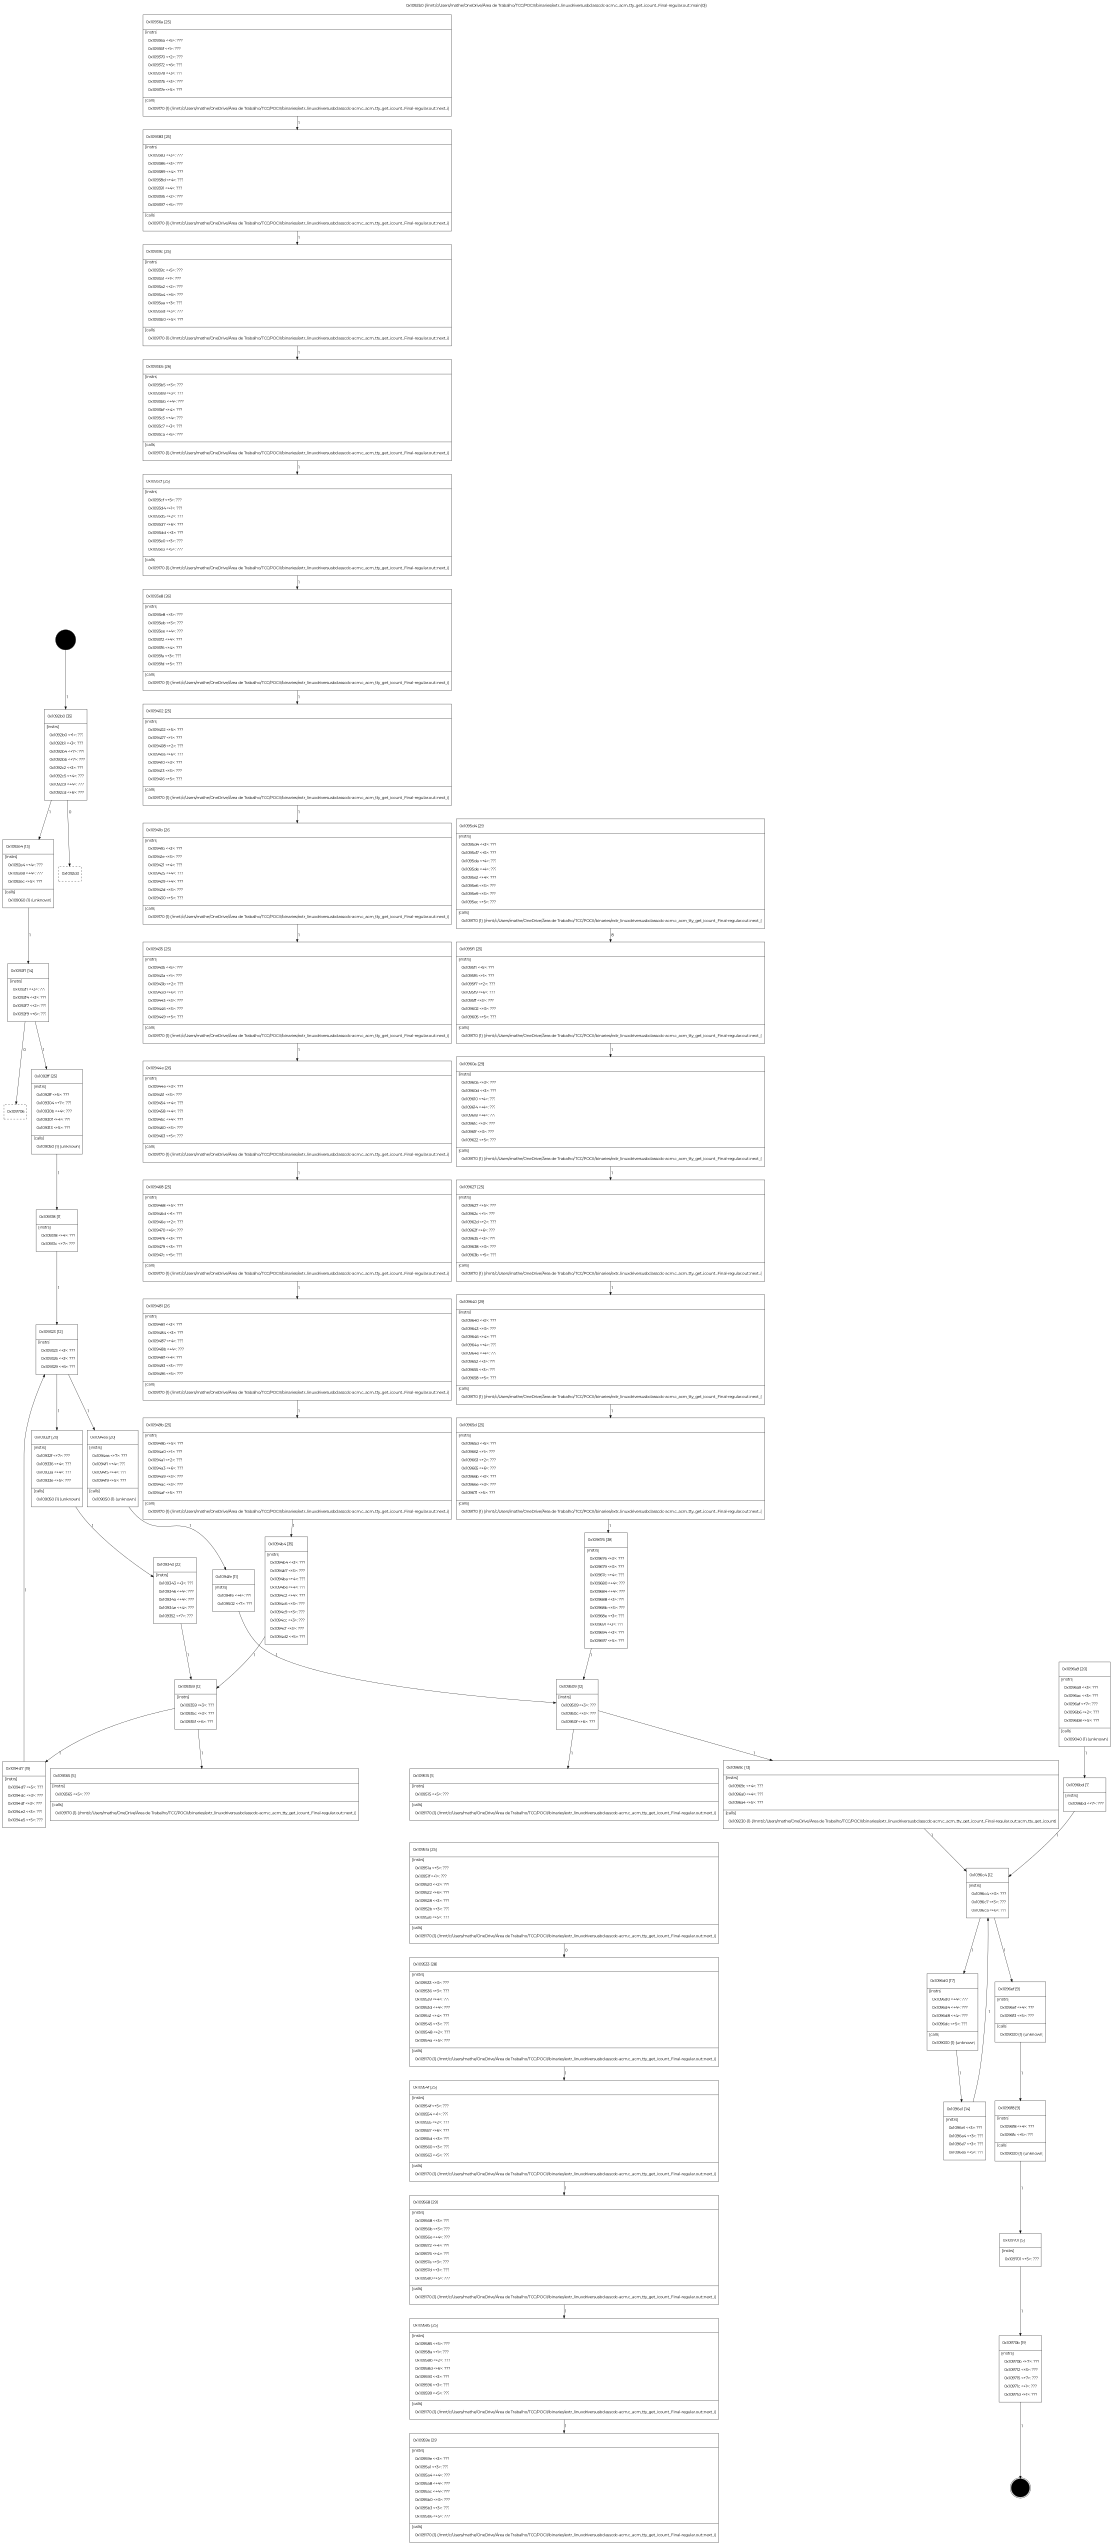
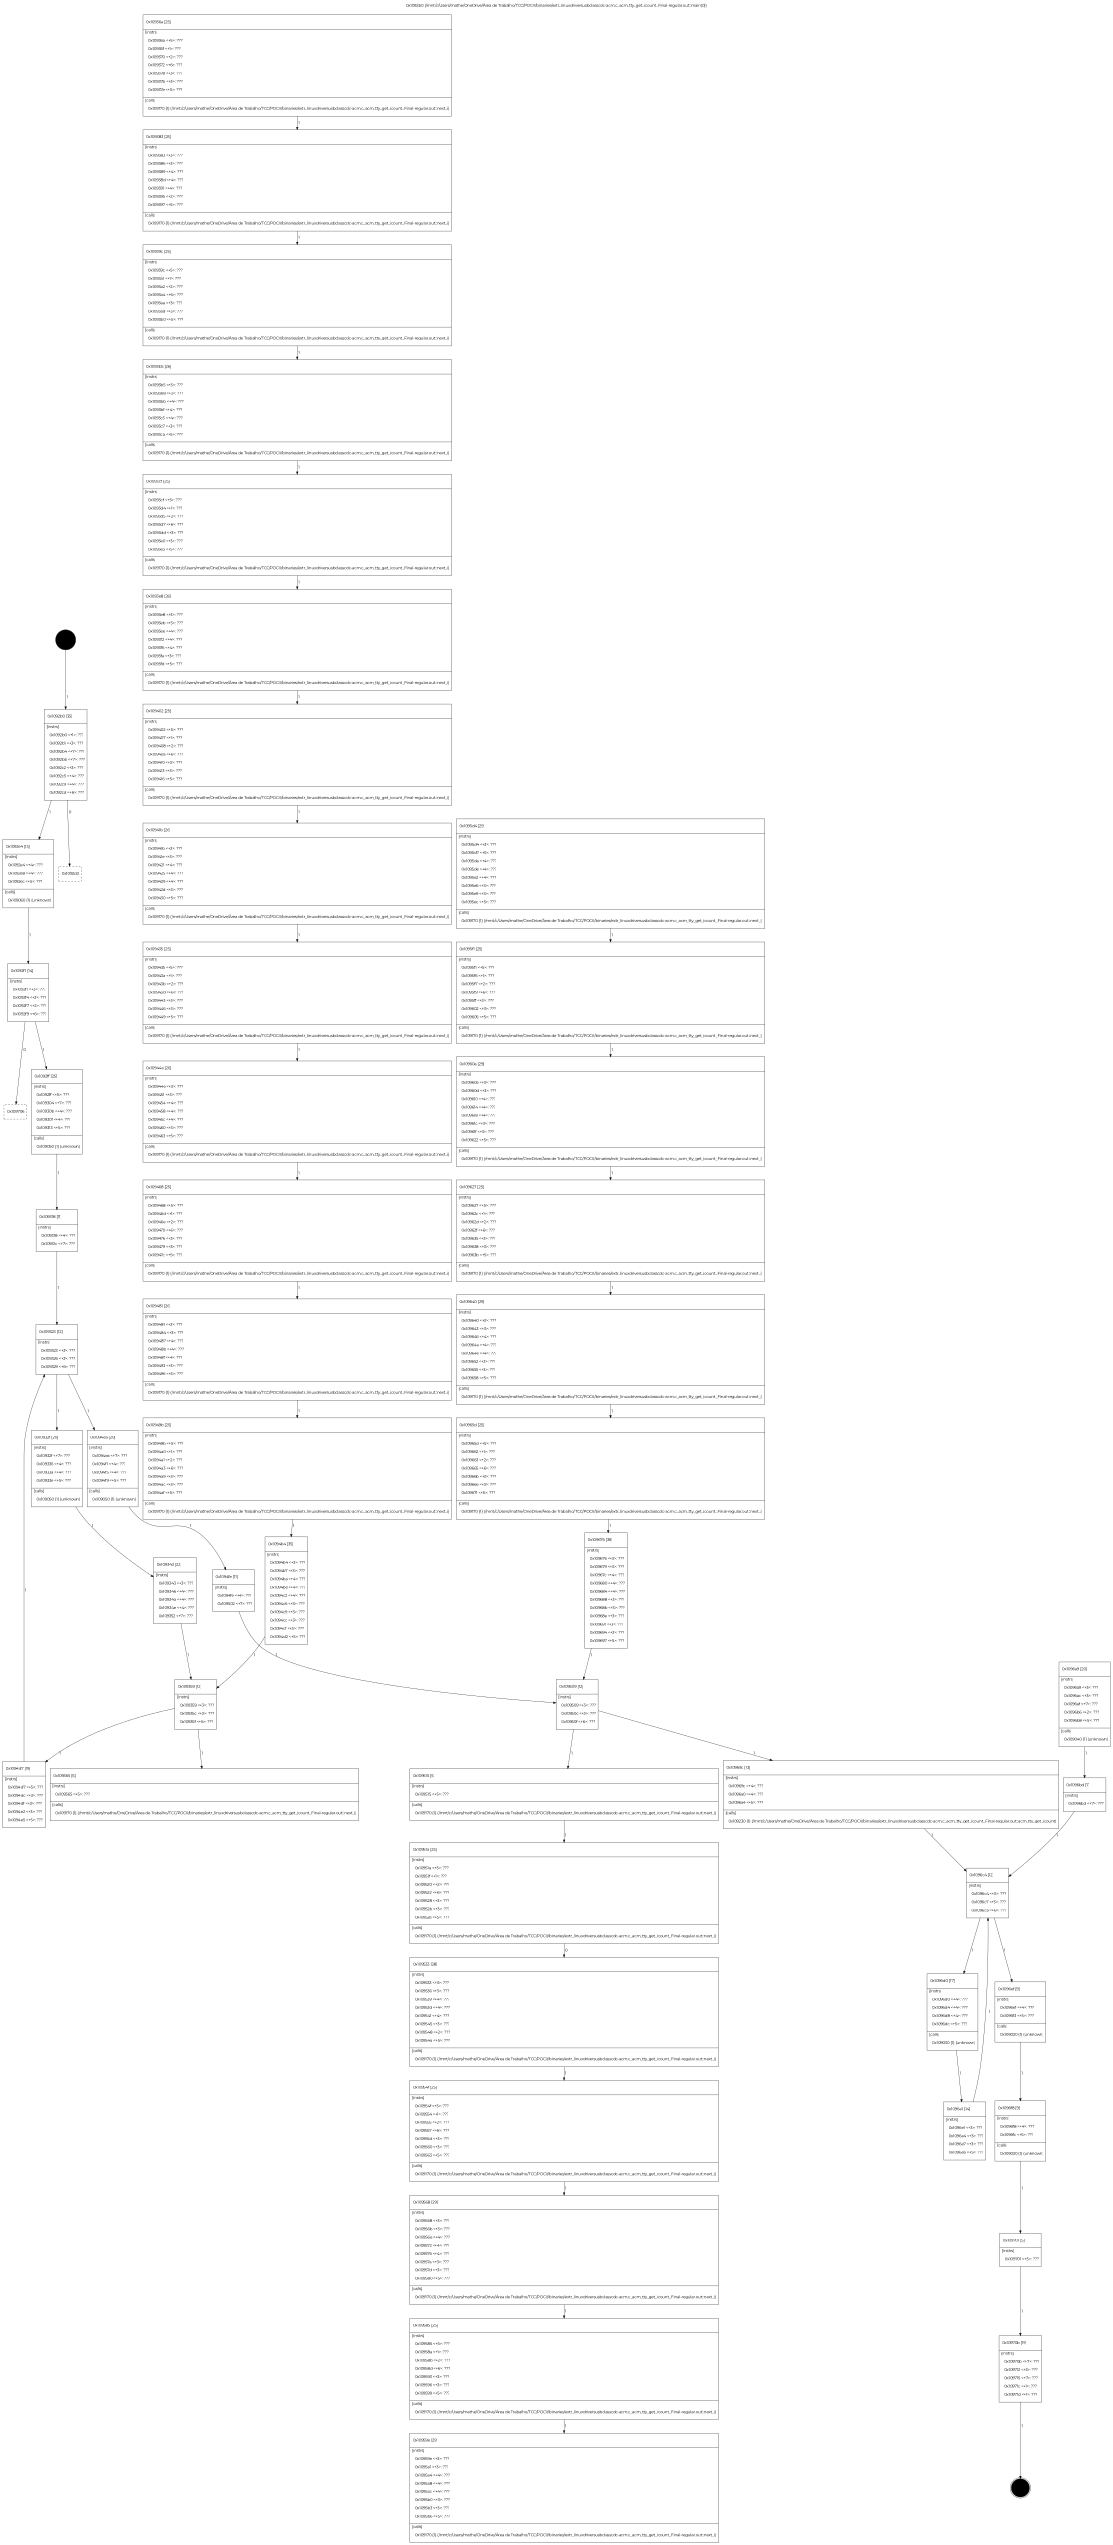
(612, 935) -> (612, 935)
none -> (564, 1830)
